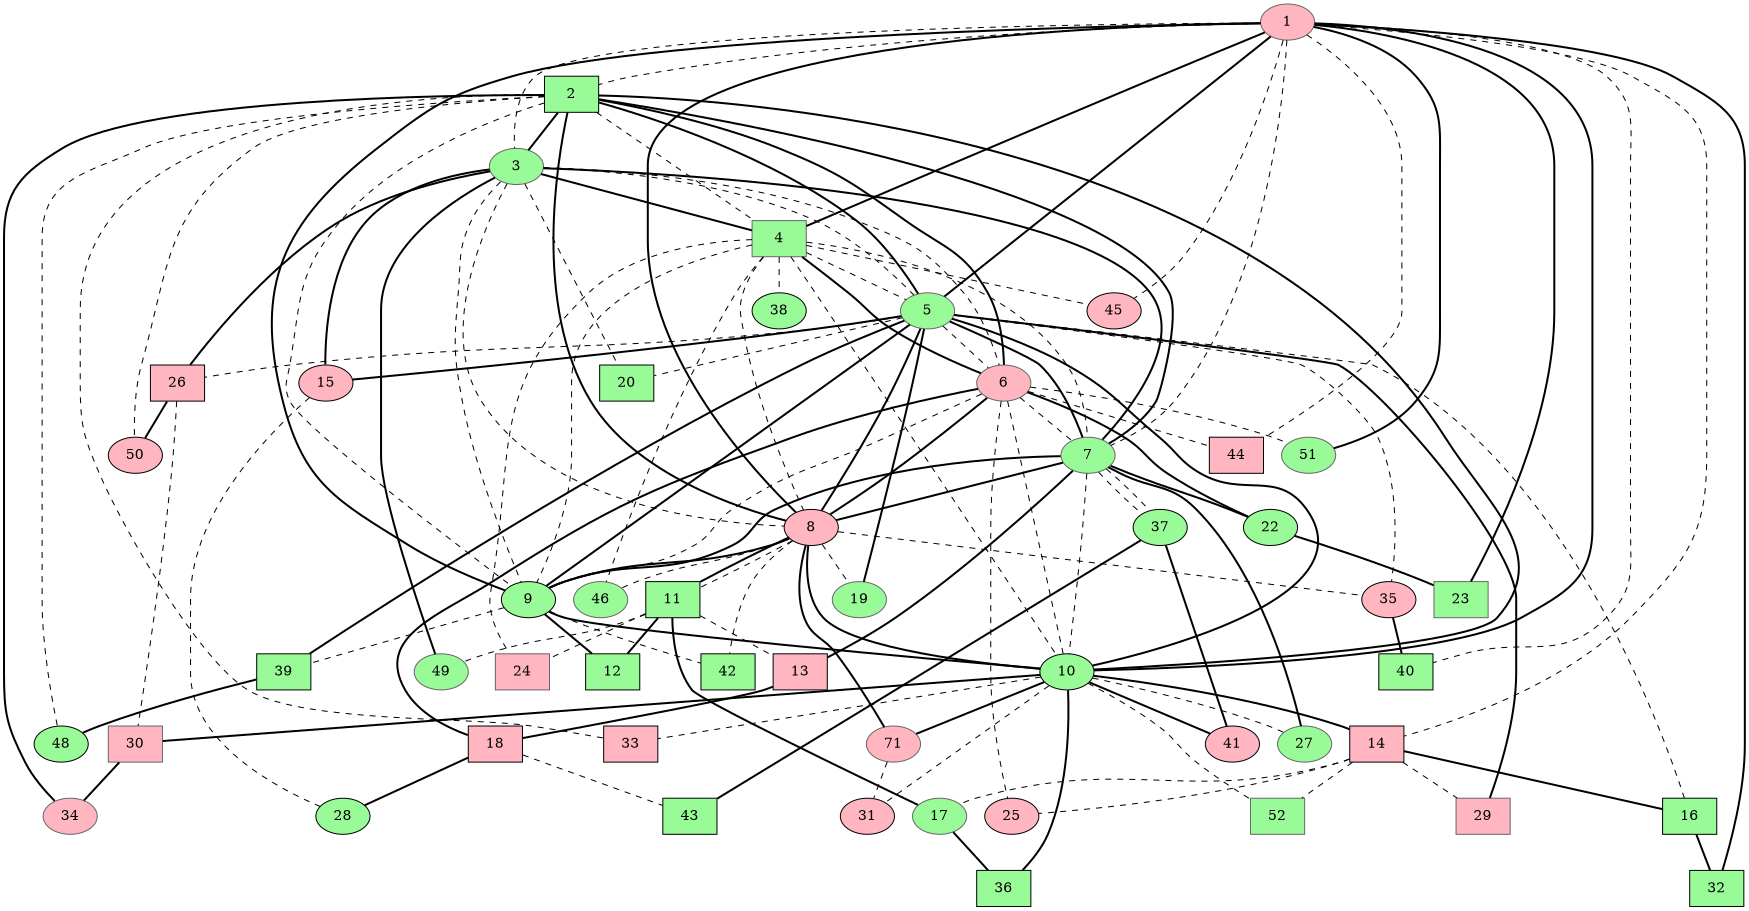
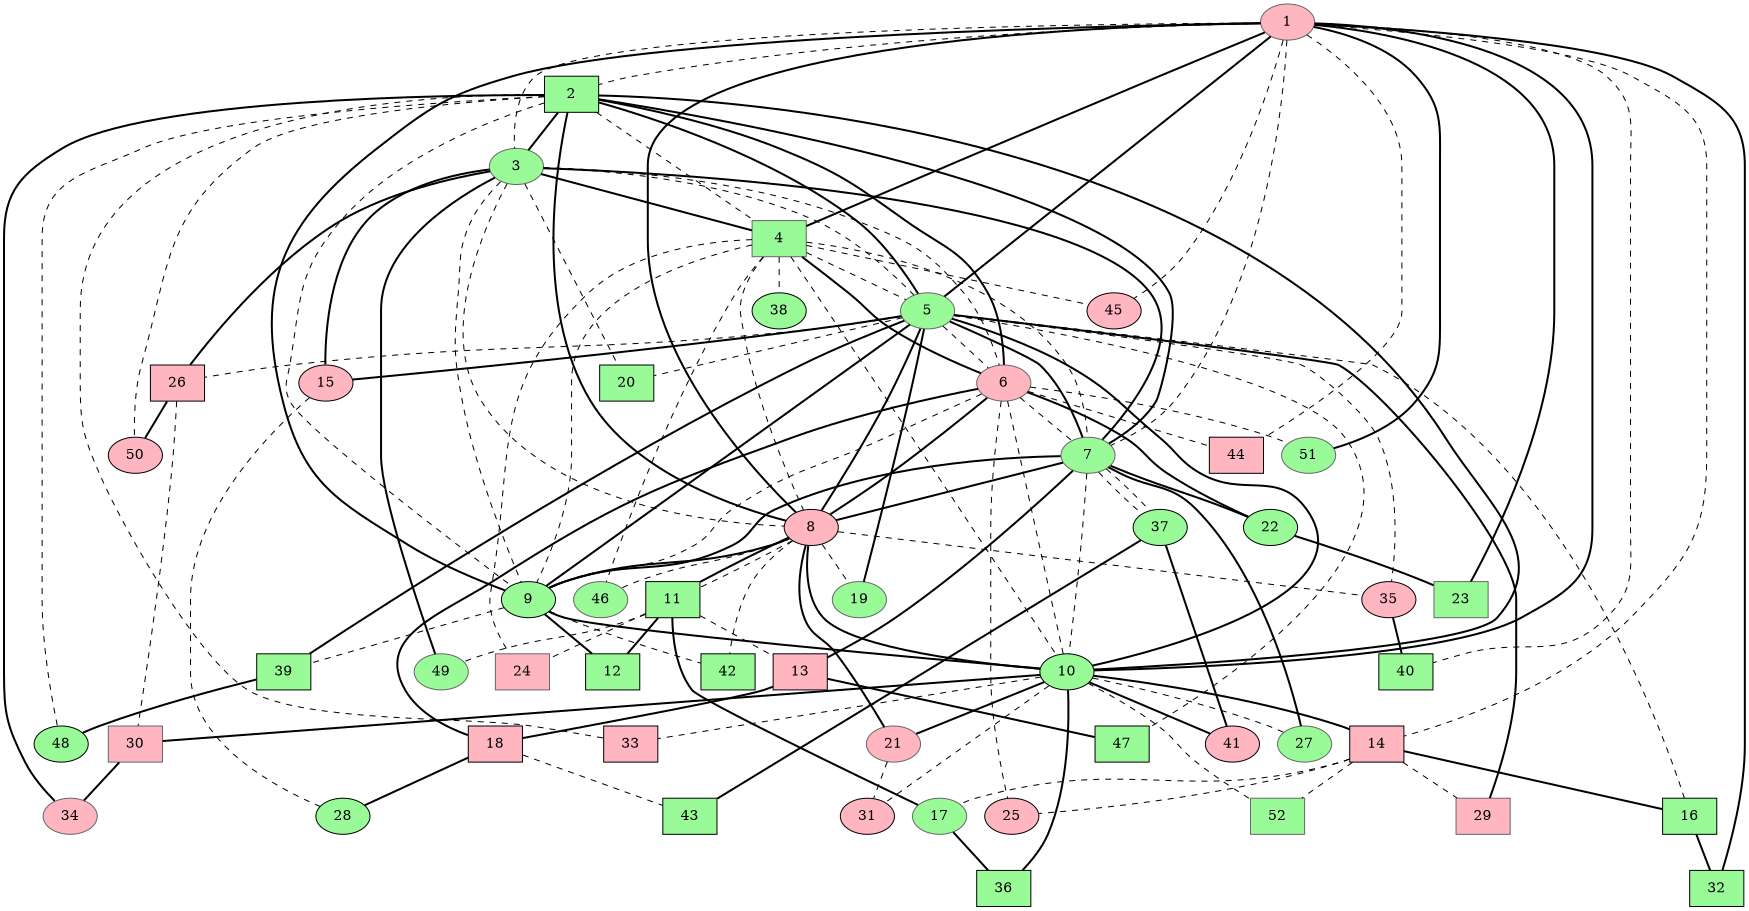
(893, 744) -> (893, 744)
none -> (1122, 744)
